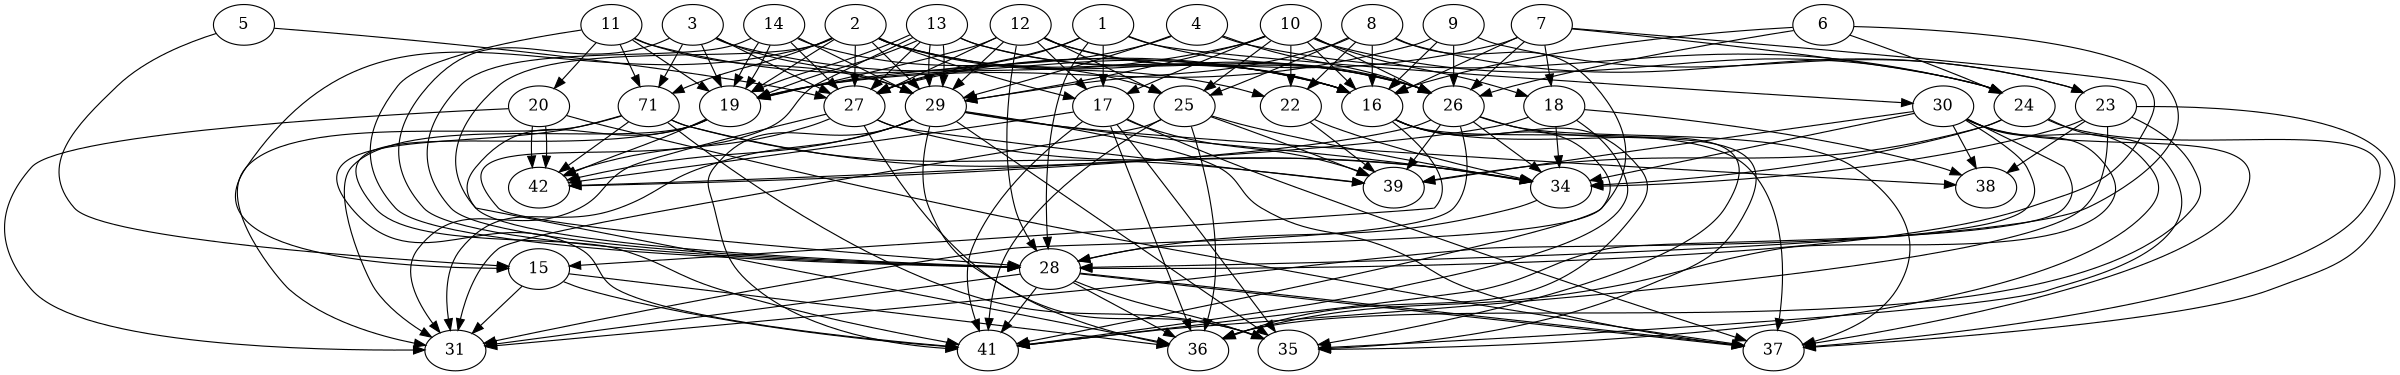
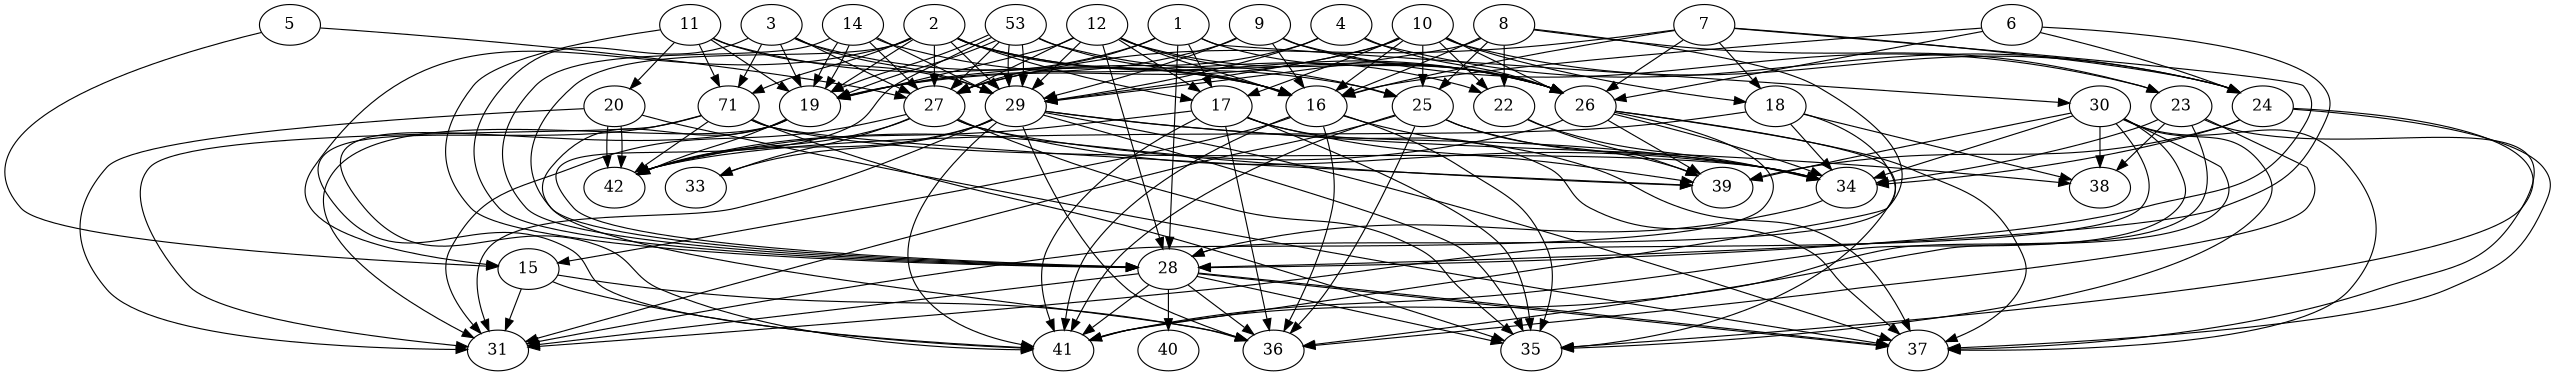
(937, 25) -> (1016, 25)
none -> (1147, 70)
none -> (696, 188)
none -> (1168, 350)
